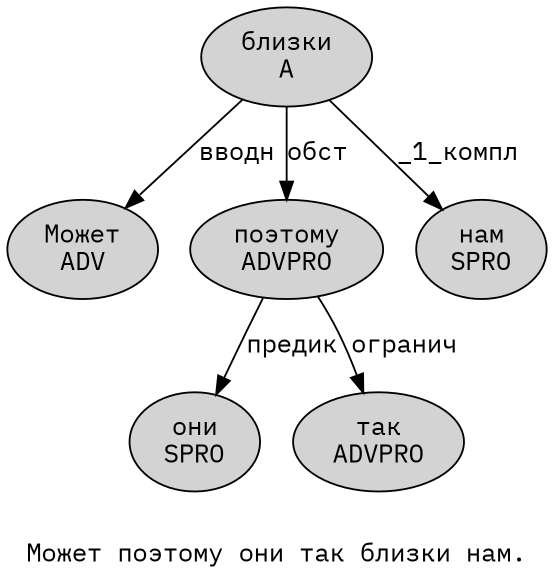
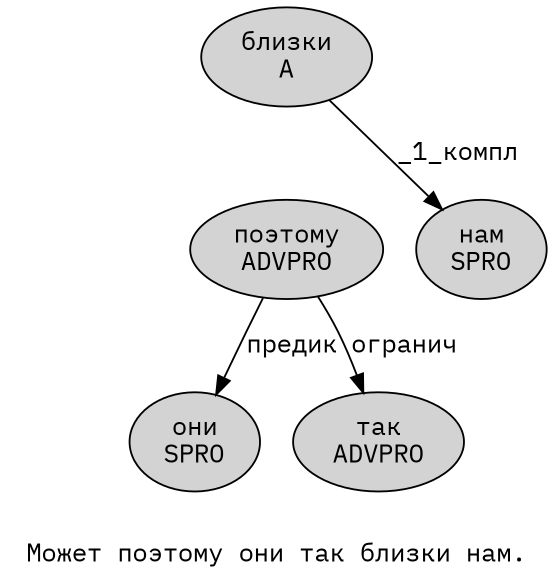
(287, 144) -> none
(83, 249) -> none
